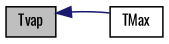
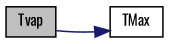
(91, 12) -> (75, 32)
